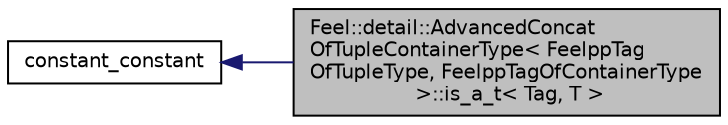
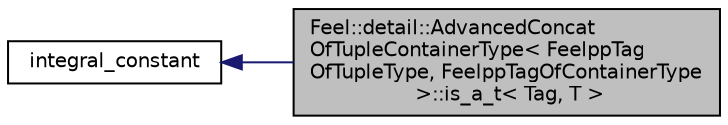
(115, 62) -> (115, 62)
